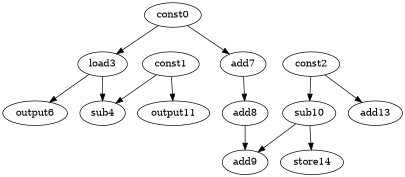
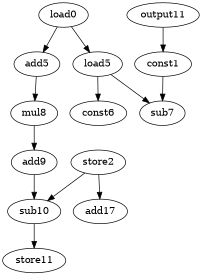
(173, 15) -> (64, 15)
(103, 64) -> (98, 64)
(243, 64) -> (37, 64)
(311, 64) -> (98, 162)
(172, 85) -> (163, 36)
(35, 113) -> (98, 113)
(103, 113) -> (162, 113)
(245, 113) -> (34, 113)
(375, 113) -> (100, 211)
(280, 136) -> (34, 184)
(312, 162) -> (34, 261)
